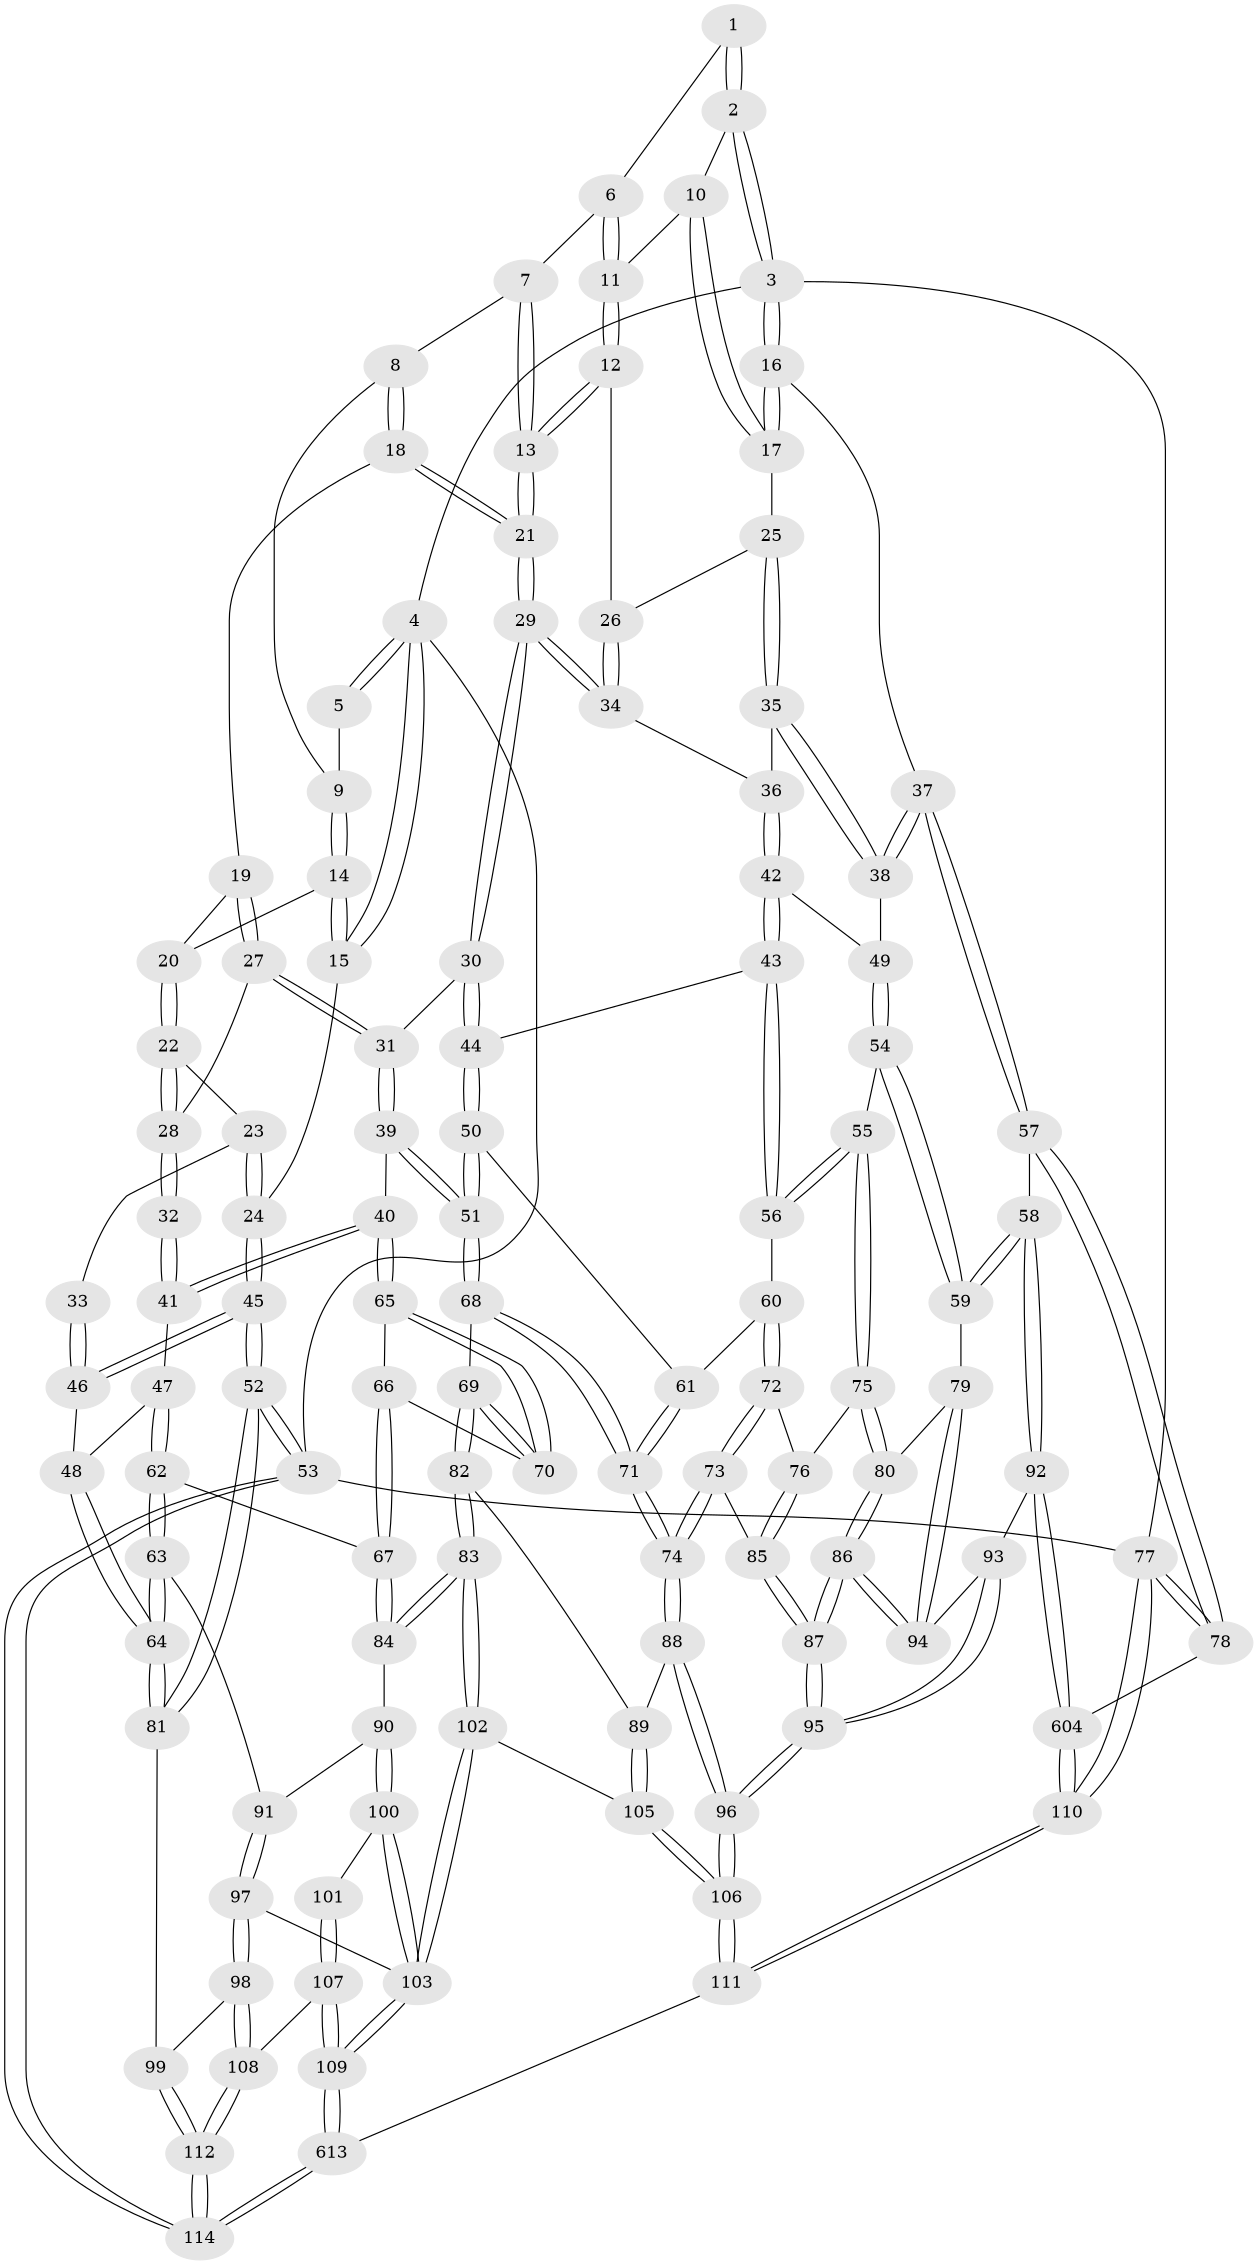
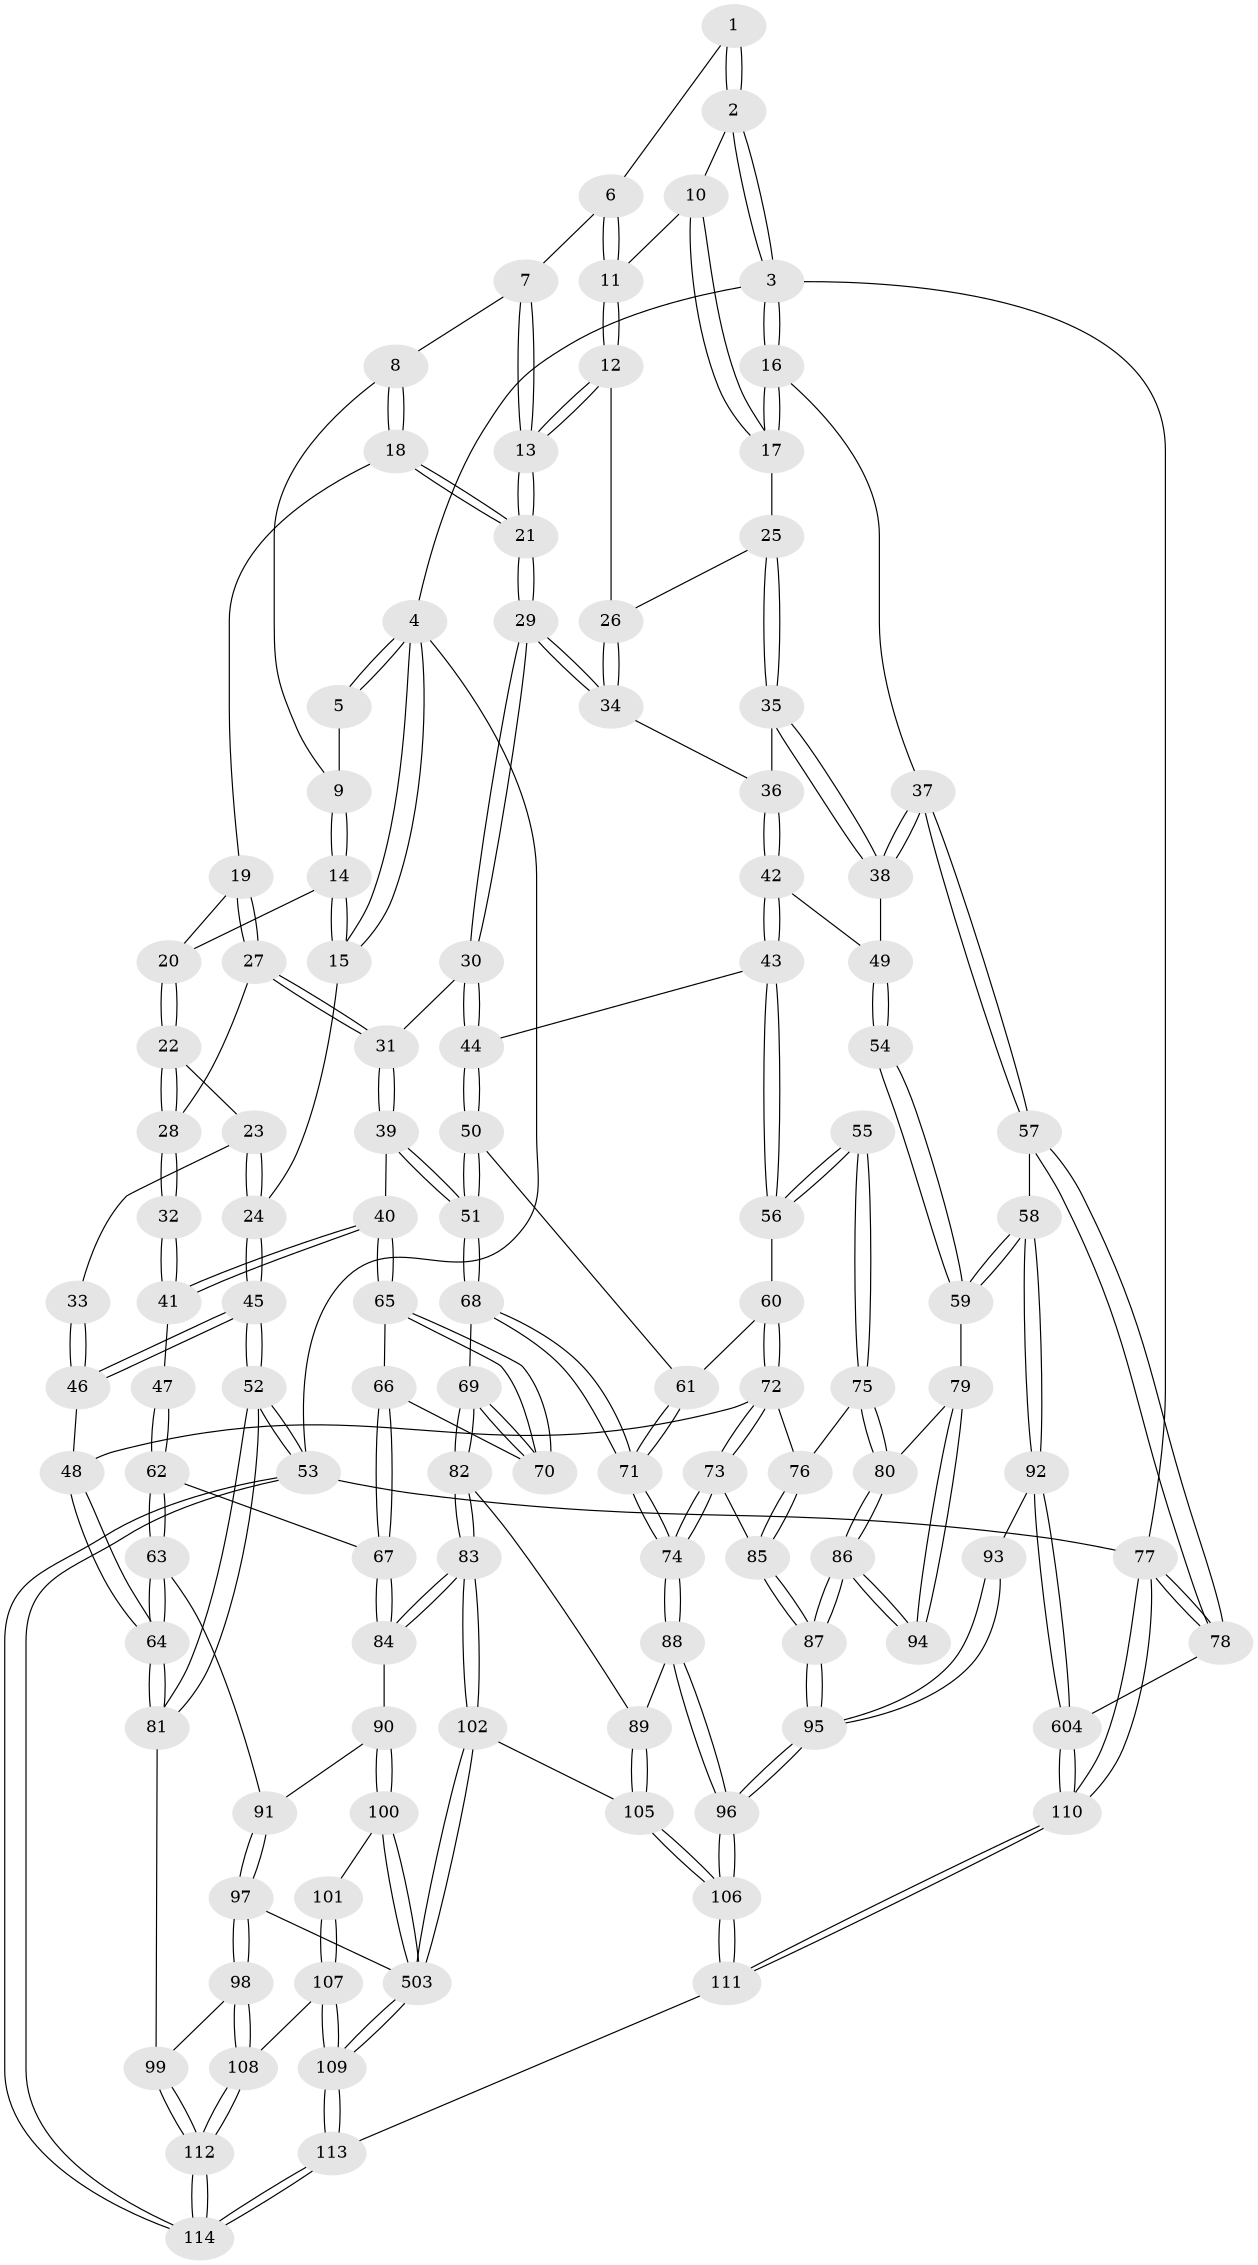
(872, 1090) -> none
(117, 1430) -> (422, 1430)
(956, 1600) -> none
(417, 1983) -> (417, 1983)
(332, 2154) -> (332, 2154)
